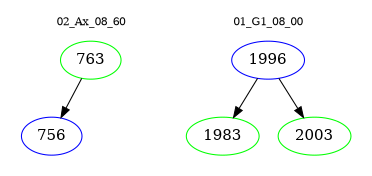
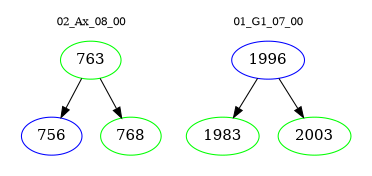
(91, 23) -> (91, 23)
(269, 23) -> (269, 23)
none -> (131, 136)
